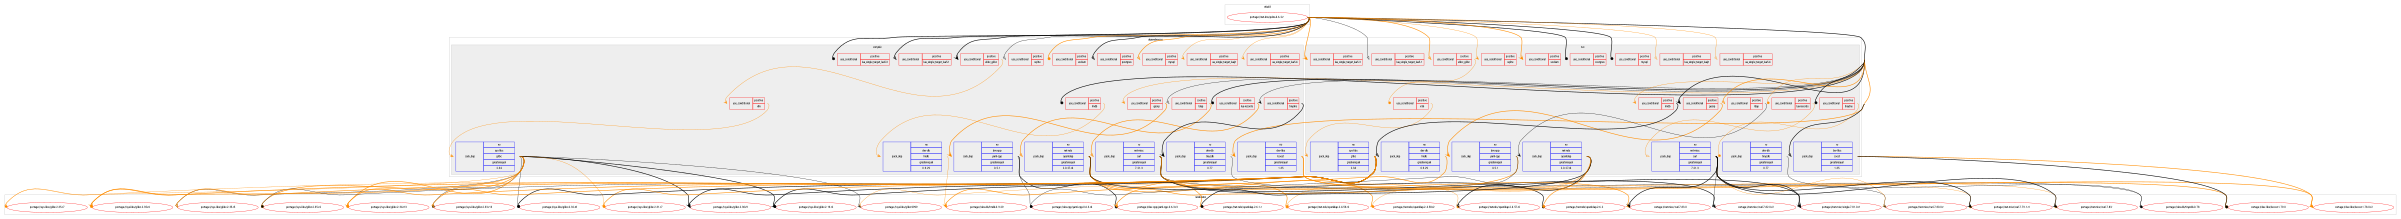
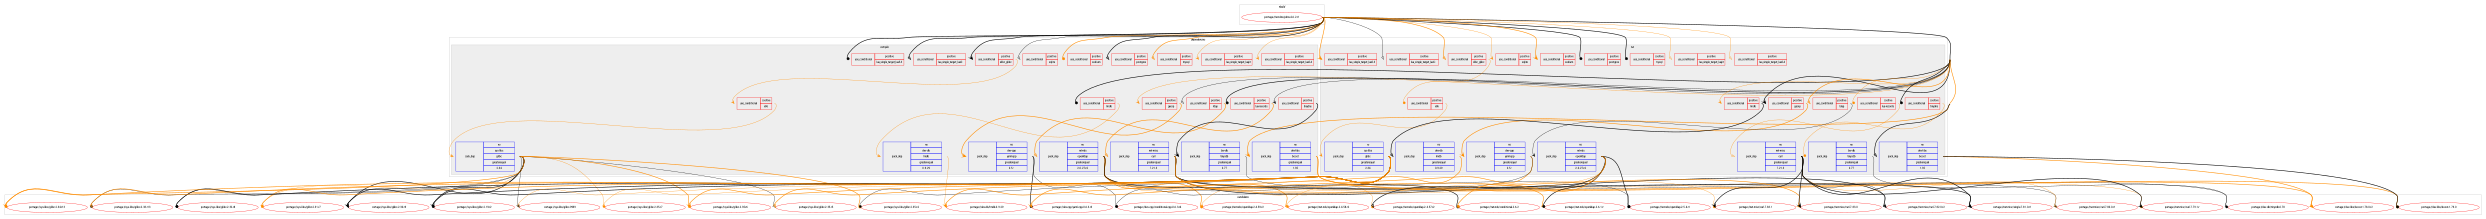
(1072, 207) -> (1158, 207)
(1585, 207) -> (1499, 207)
none -> (1670, 207)
